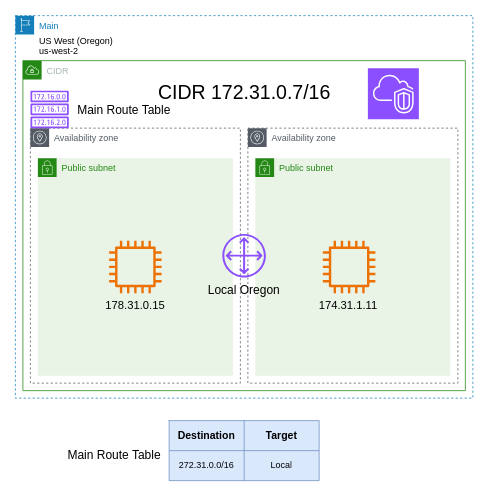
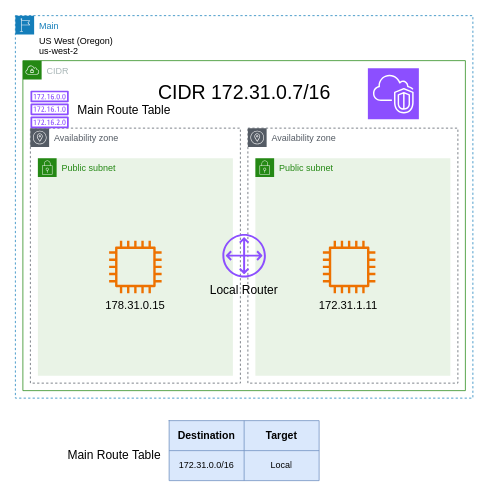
(244, 290) -> (244, 290)
(348, 305) -> (348, 305)
(207, 465) -> (207, 465)
